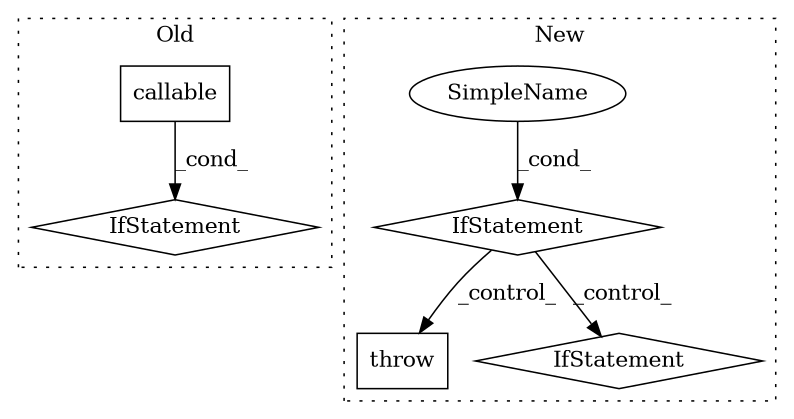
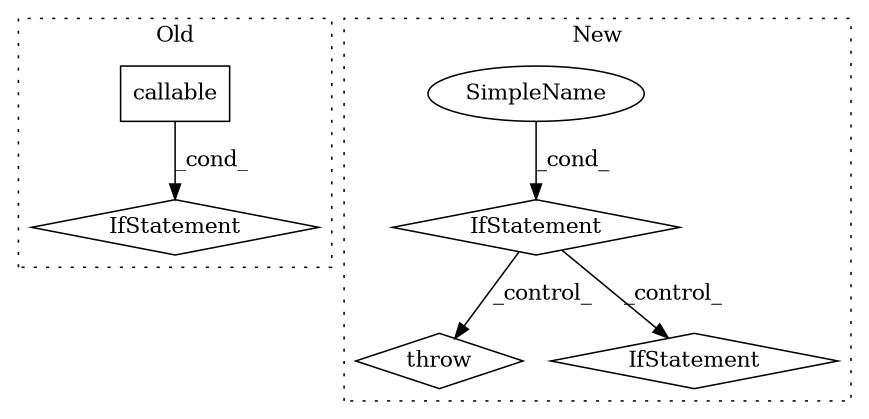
(402, 361) -> (439, 361)
